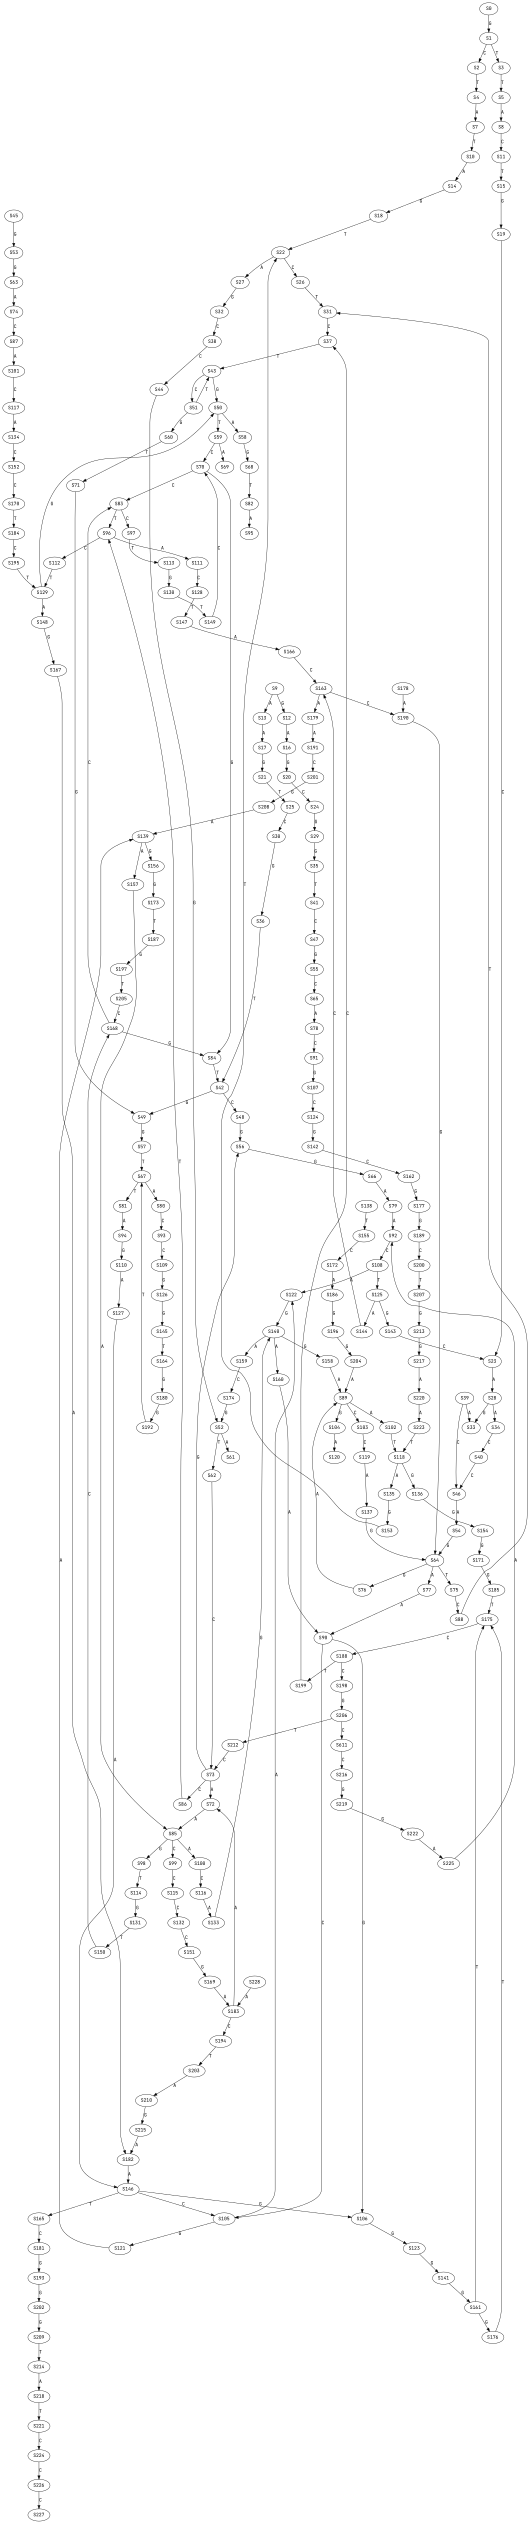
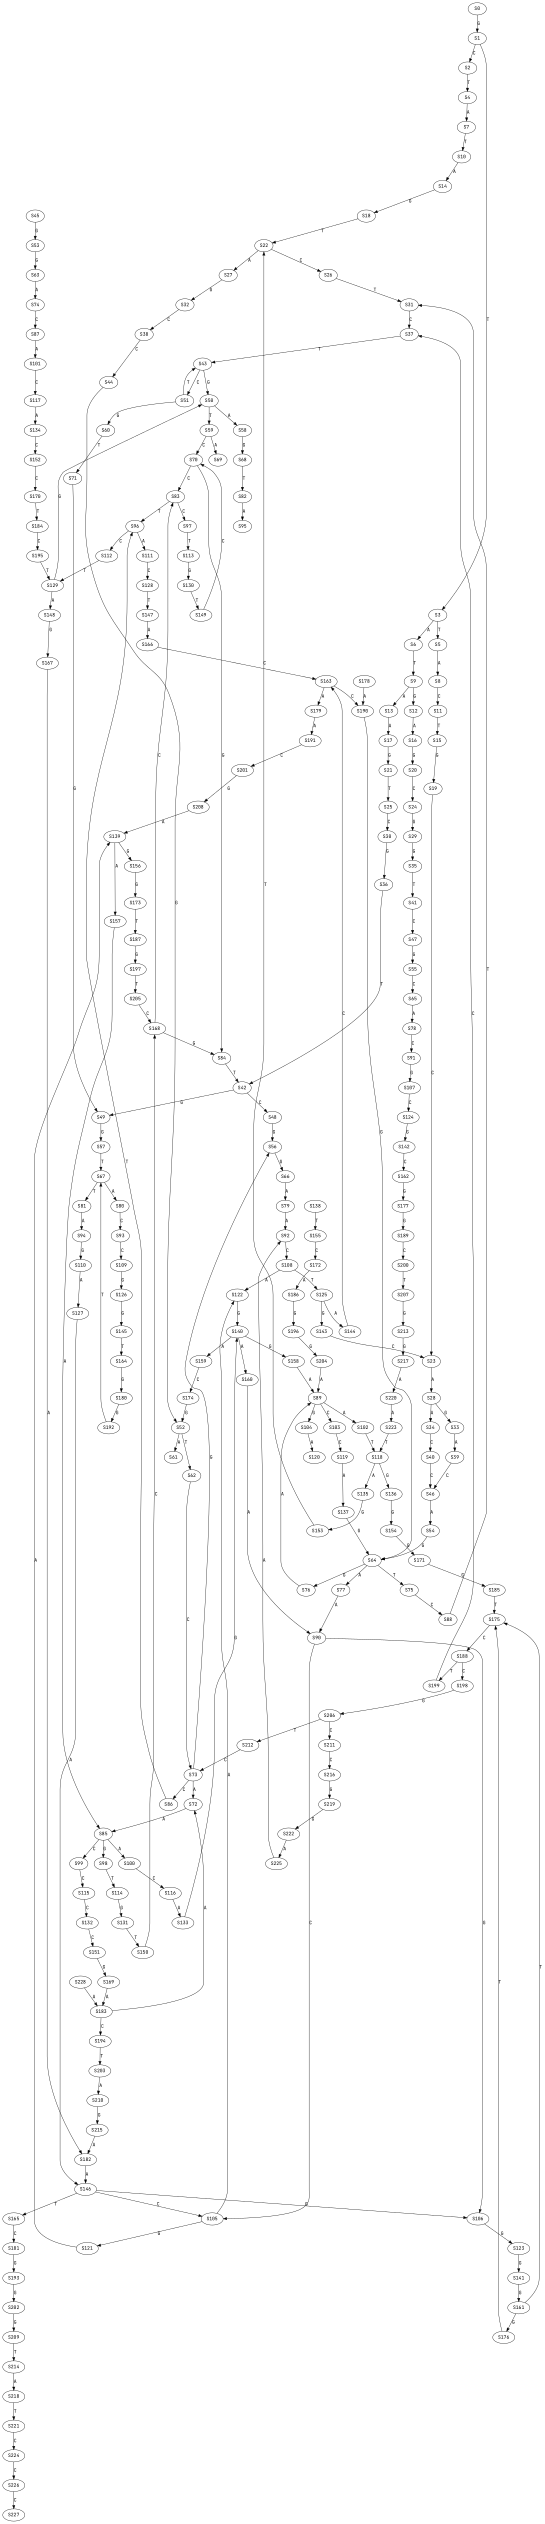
none -> (413, 645)
(468, 1411) -> (455, 1441)
(342, 1745) -> (330, 1745)
